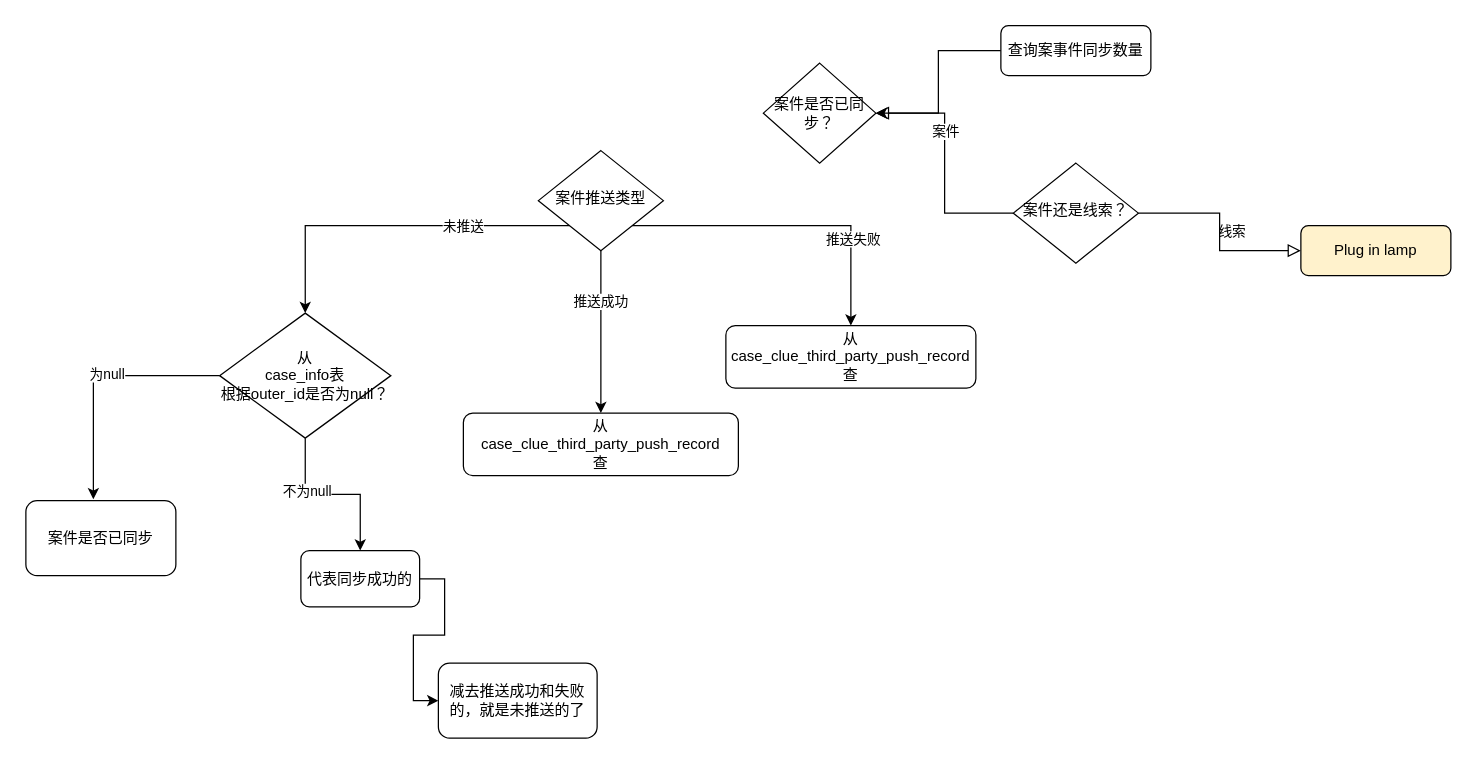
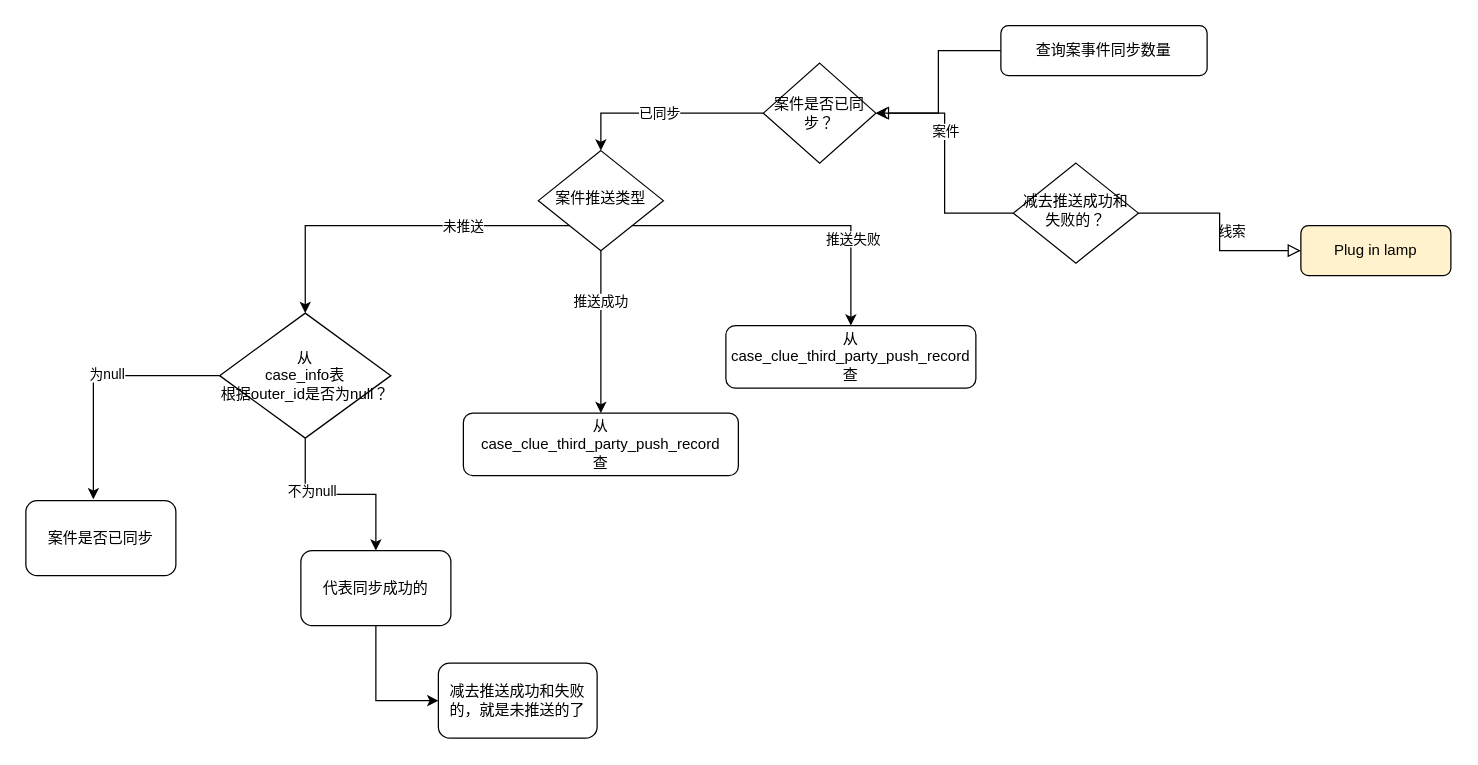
(1076, 51) -> (1104, 51)
none -> (668, 113)
(1076, 211) -> (1076, 211)
(360, 579) -> (376, 588)
